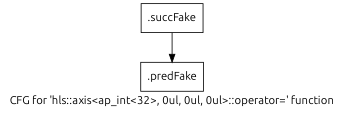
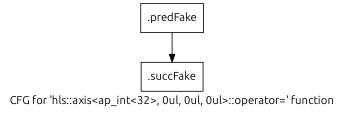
(172, 43) -> (172, 43)
